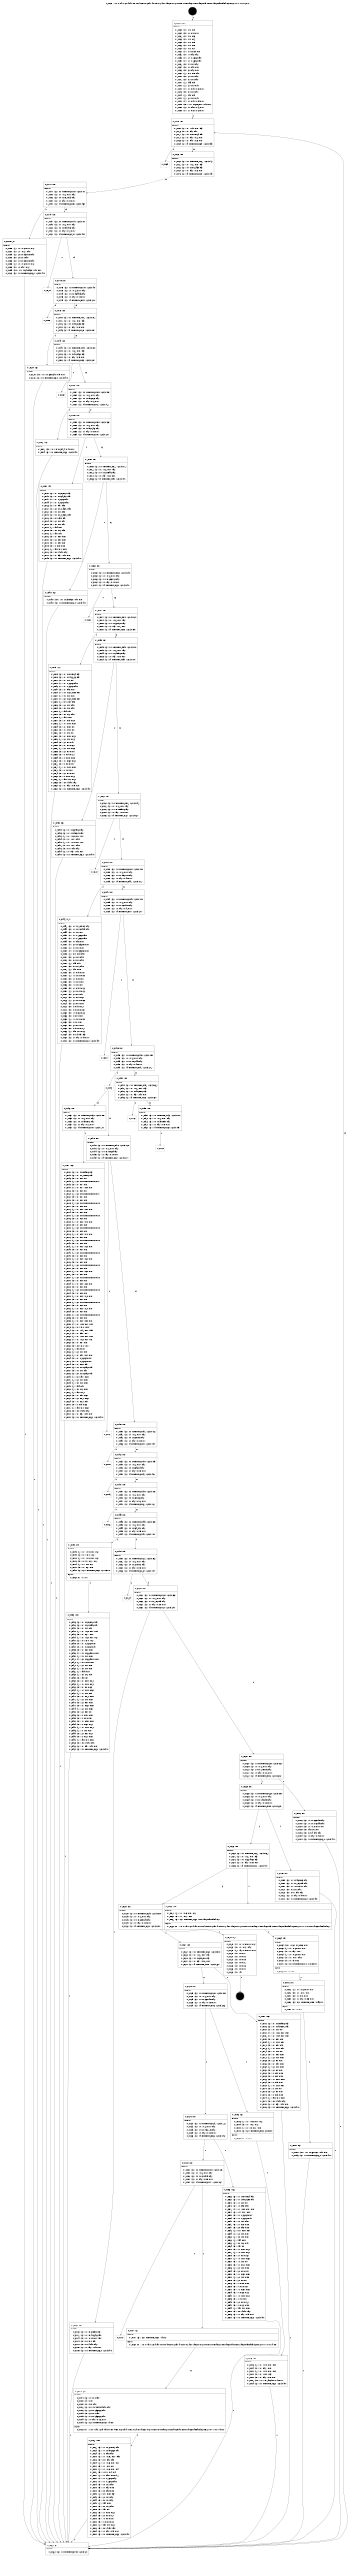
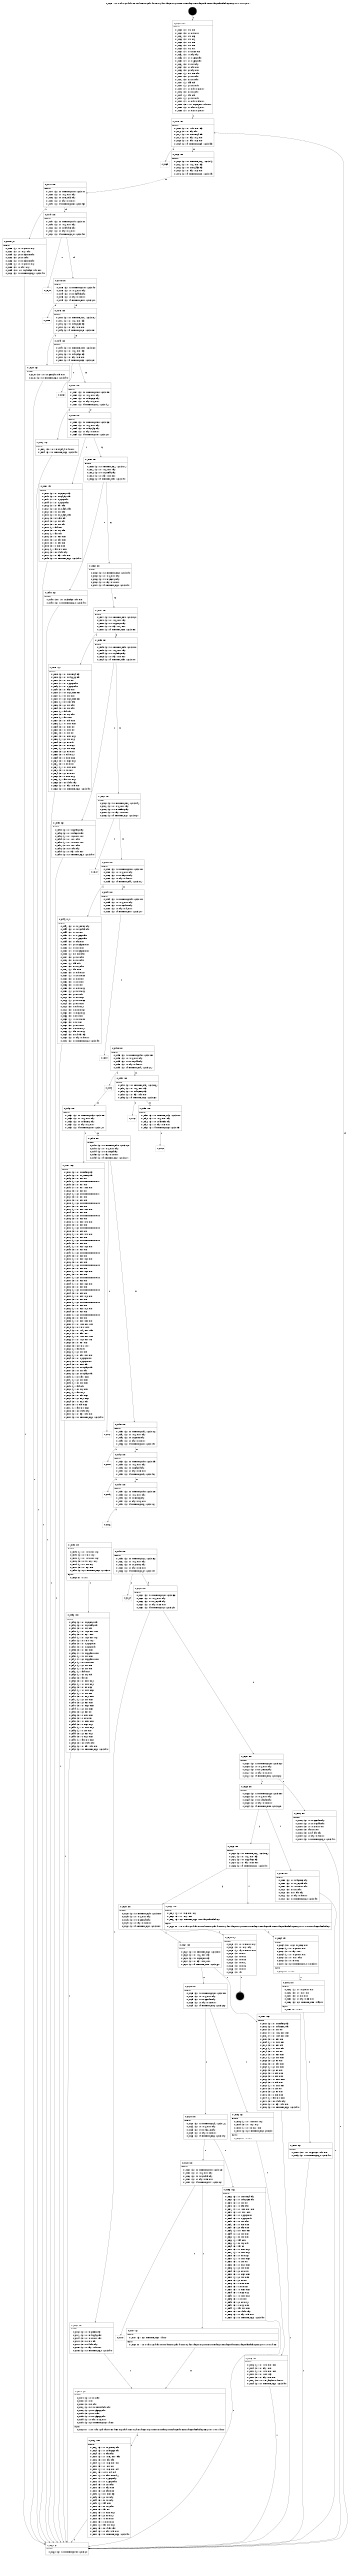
(88, 620) -> none
(127, 980) -> none
(109, 1113) -> (96, 1133)
(135, 1525) -> none
(69, 2447) -> (118, 2371)
